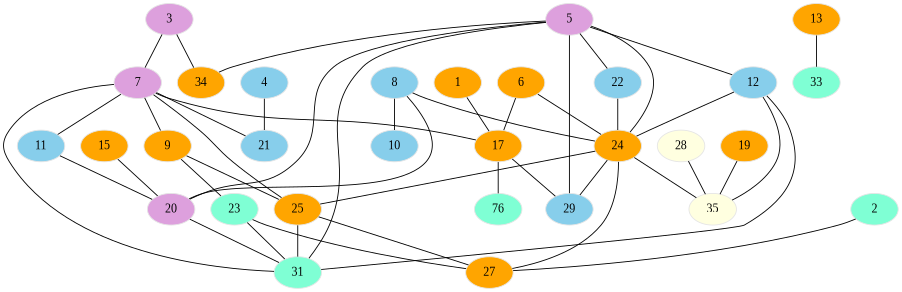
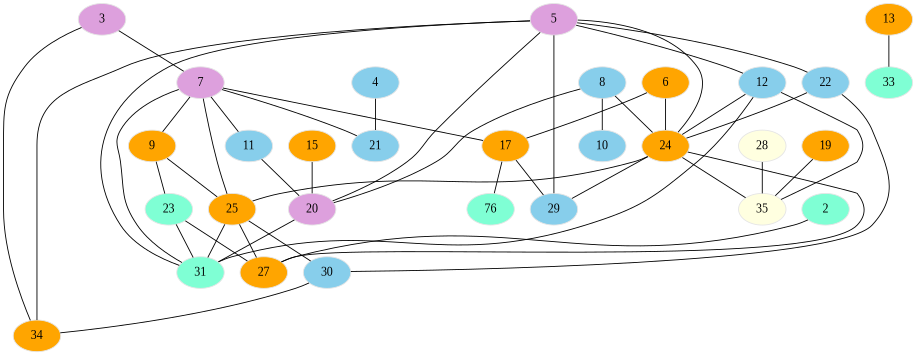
(458, 83) -> none
none -> (327, 273)
